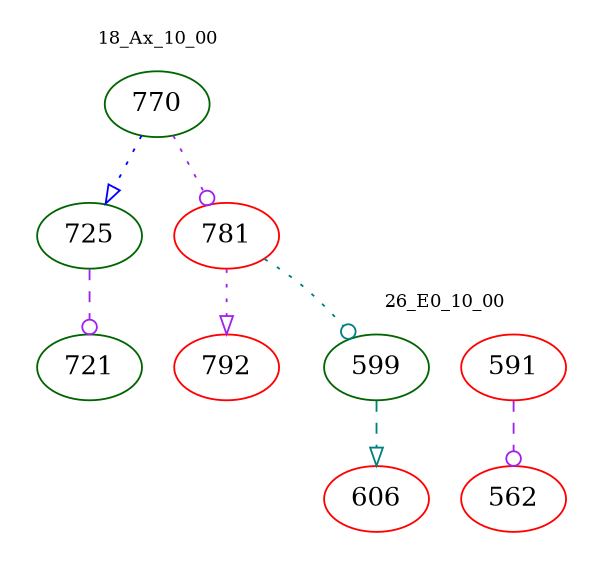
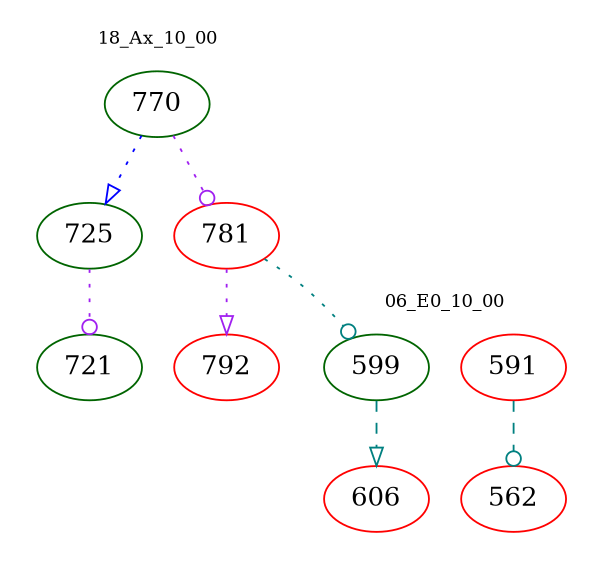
(90, 294) -> (90, 294)
(445, 302) -> (445, 302)
(514, 426) -> (514, 426)
